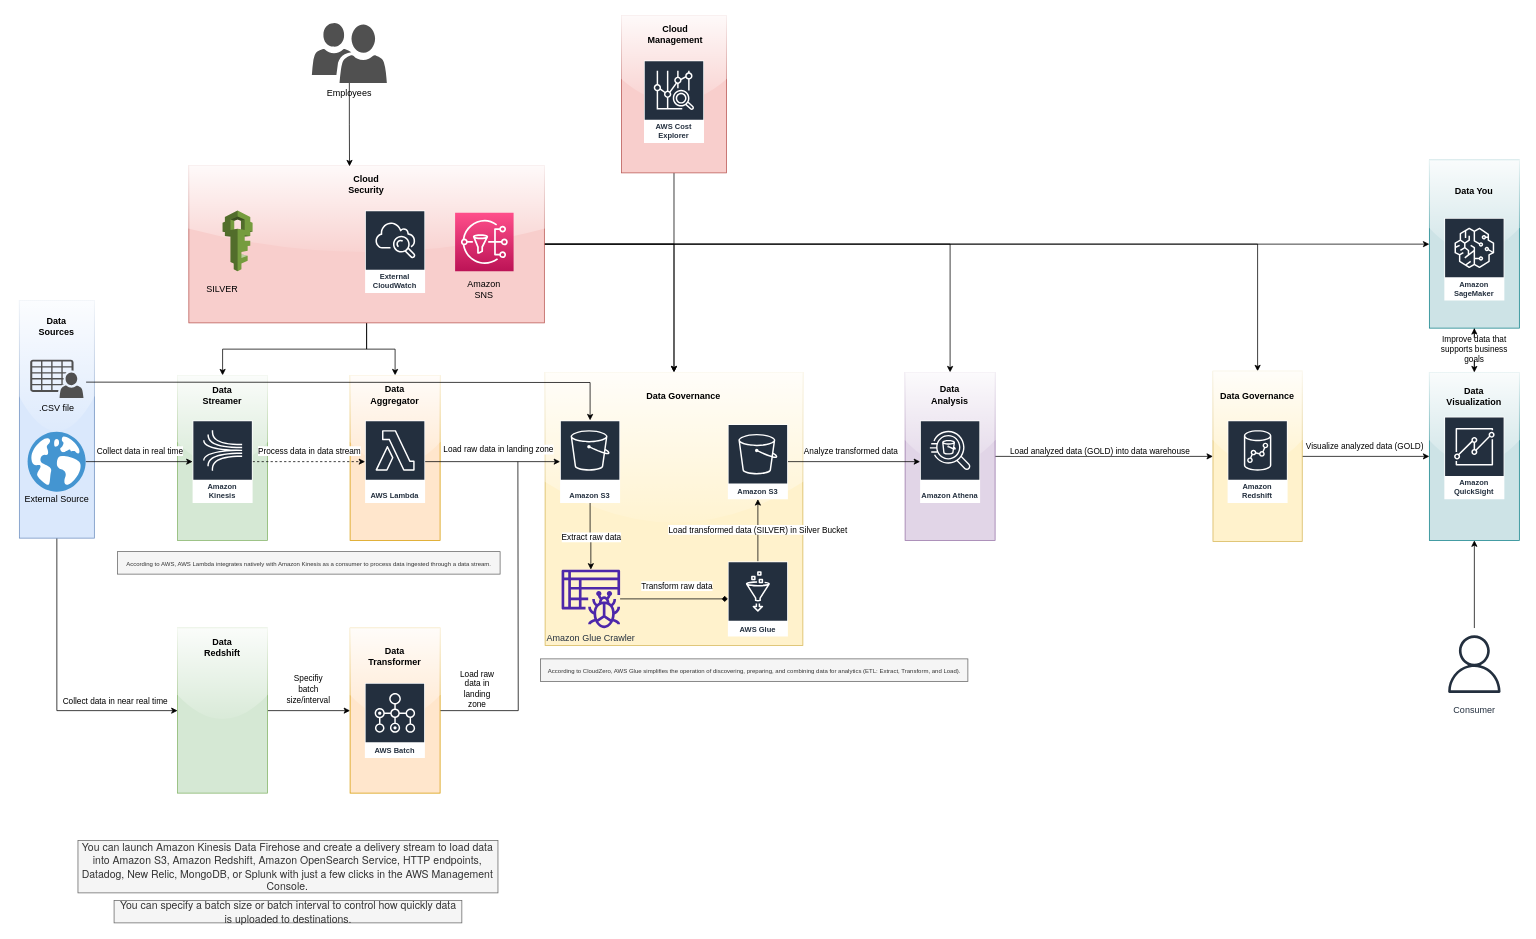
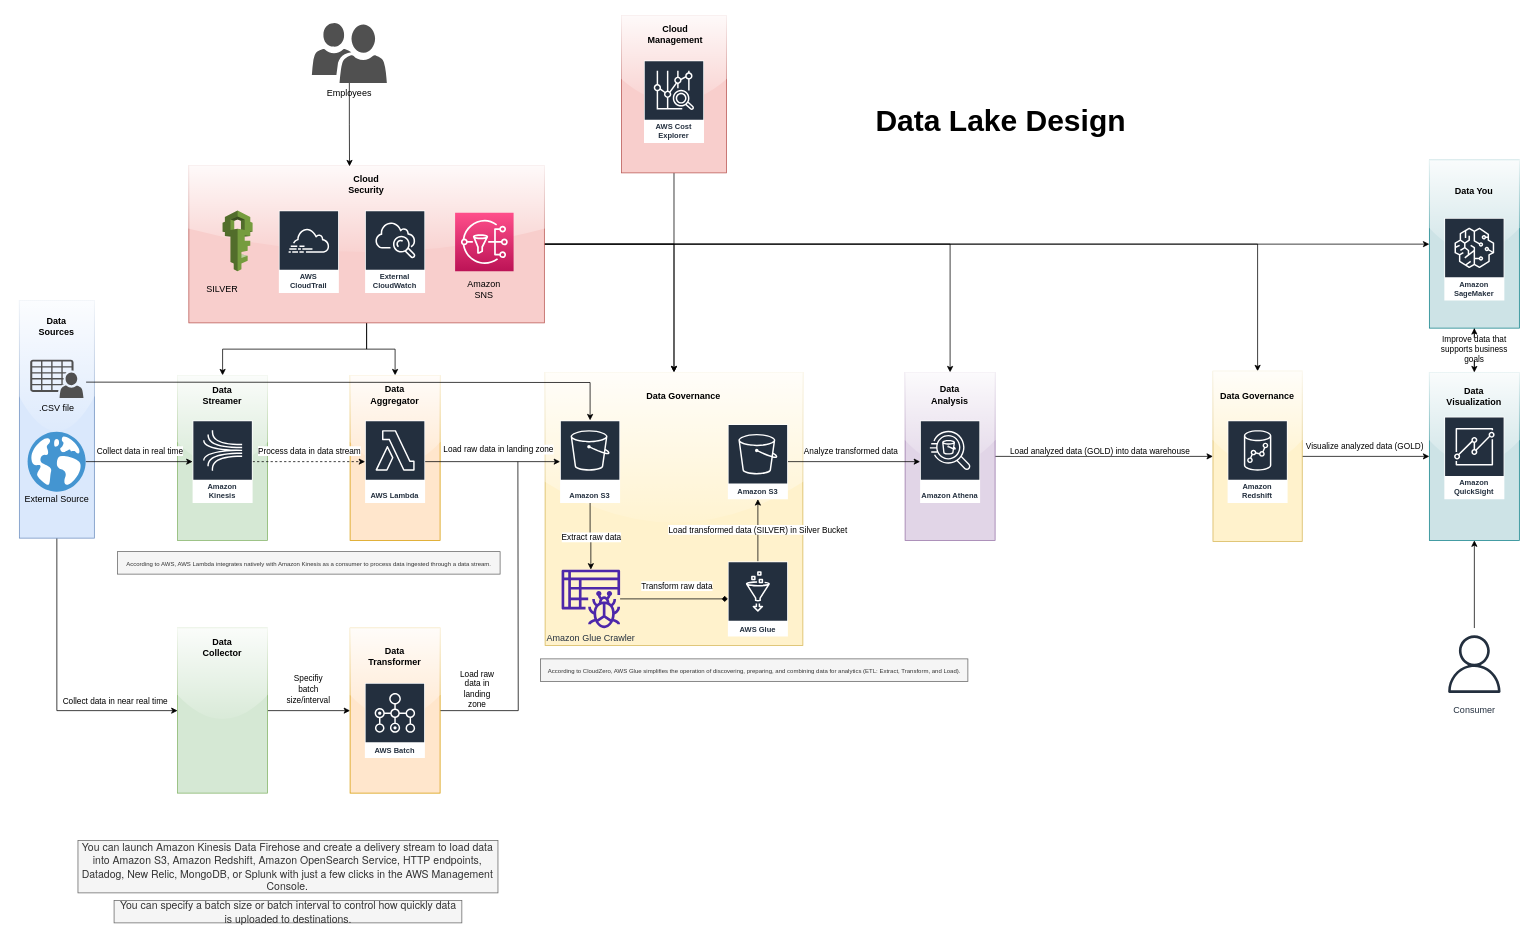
none -> (1001, 143)
none -> (309, 252)
(222, 648) -> (222, 648)
